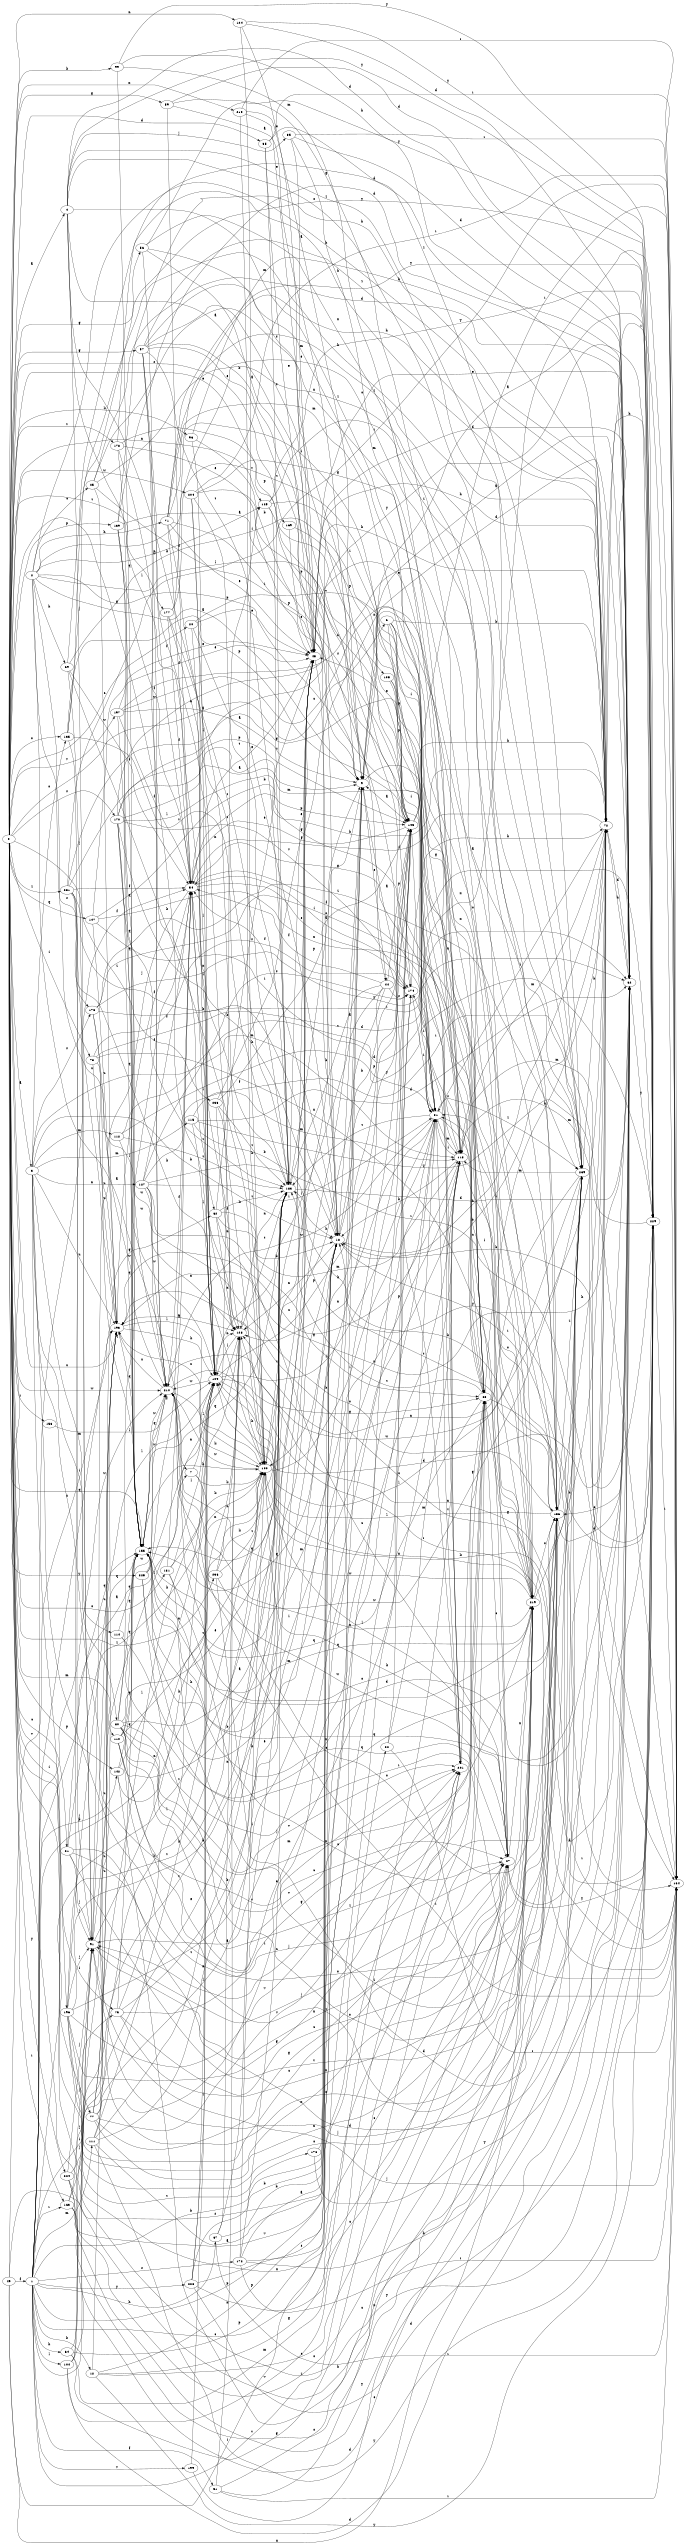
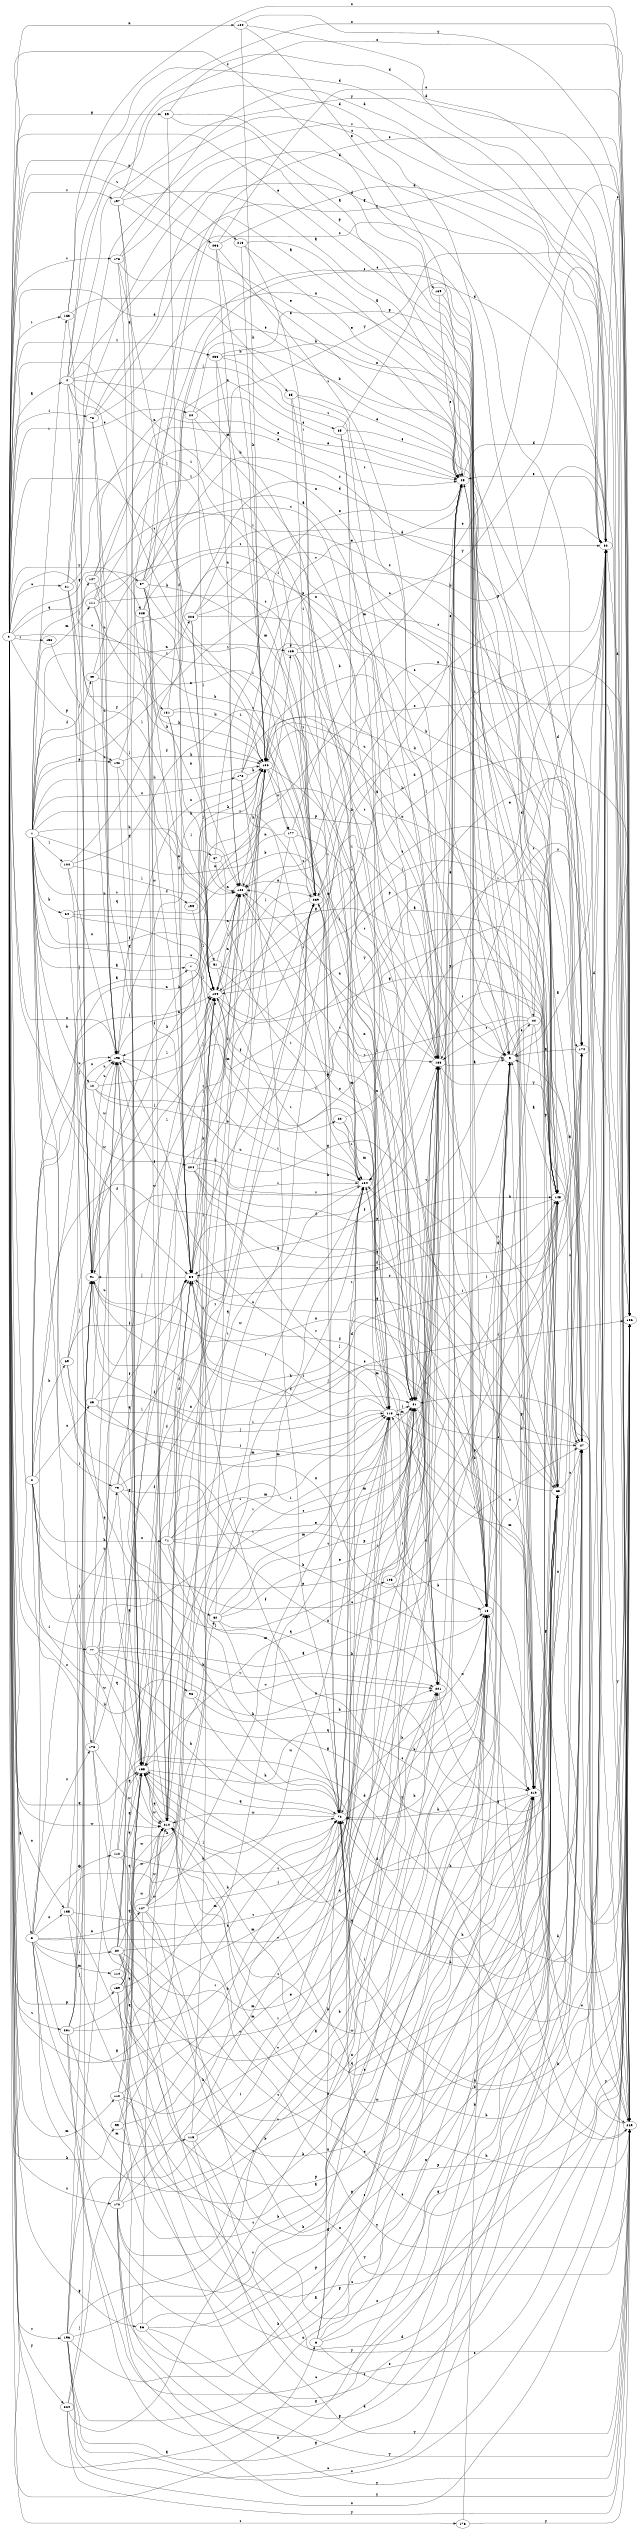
(211, 1458) -> (277, 797)
(335, 2119) -> (379, 1377)
(19, 2281) -> (46, 732)
